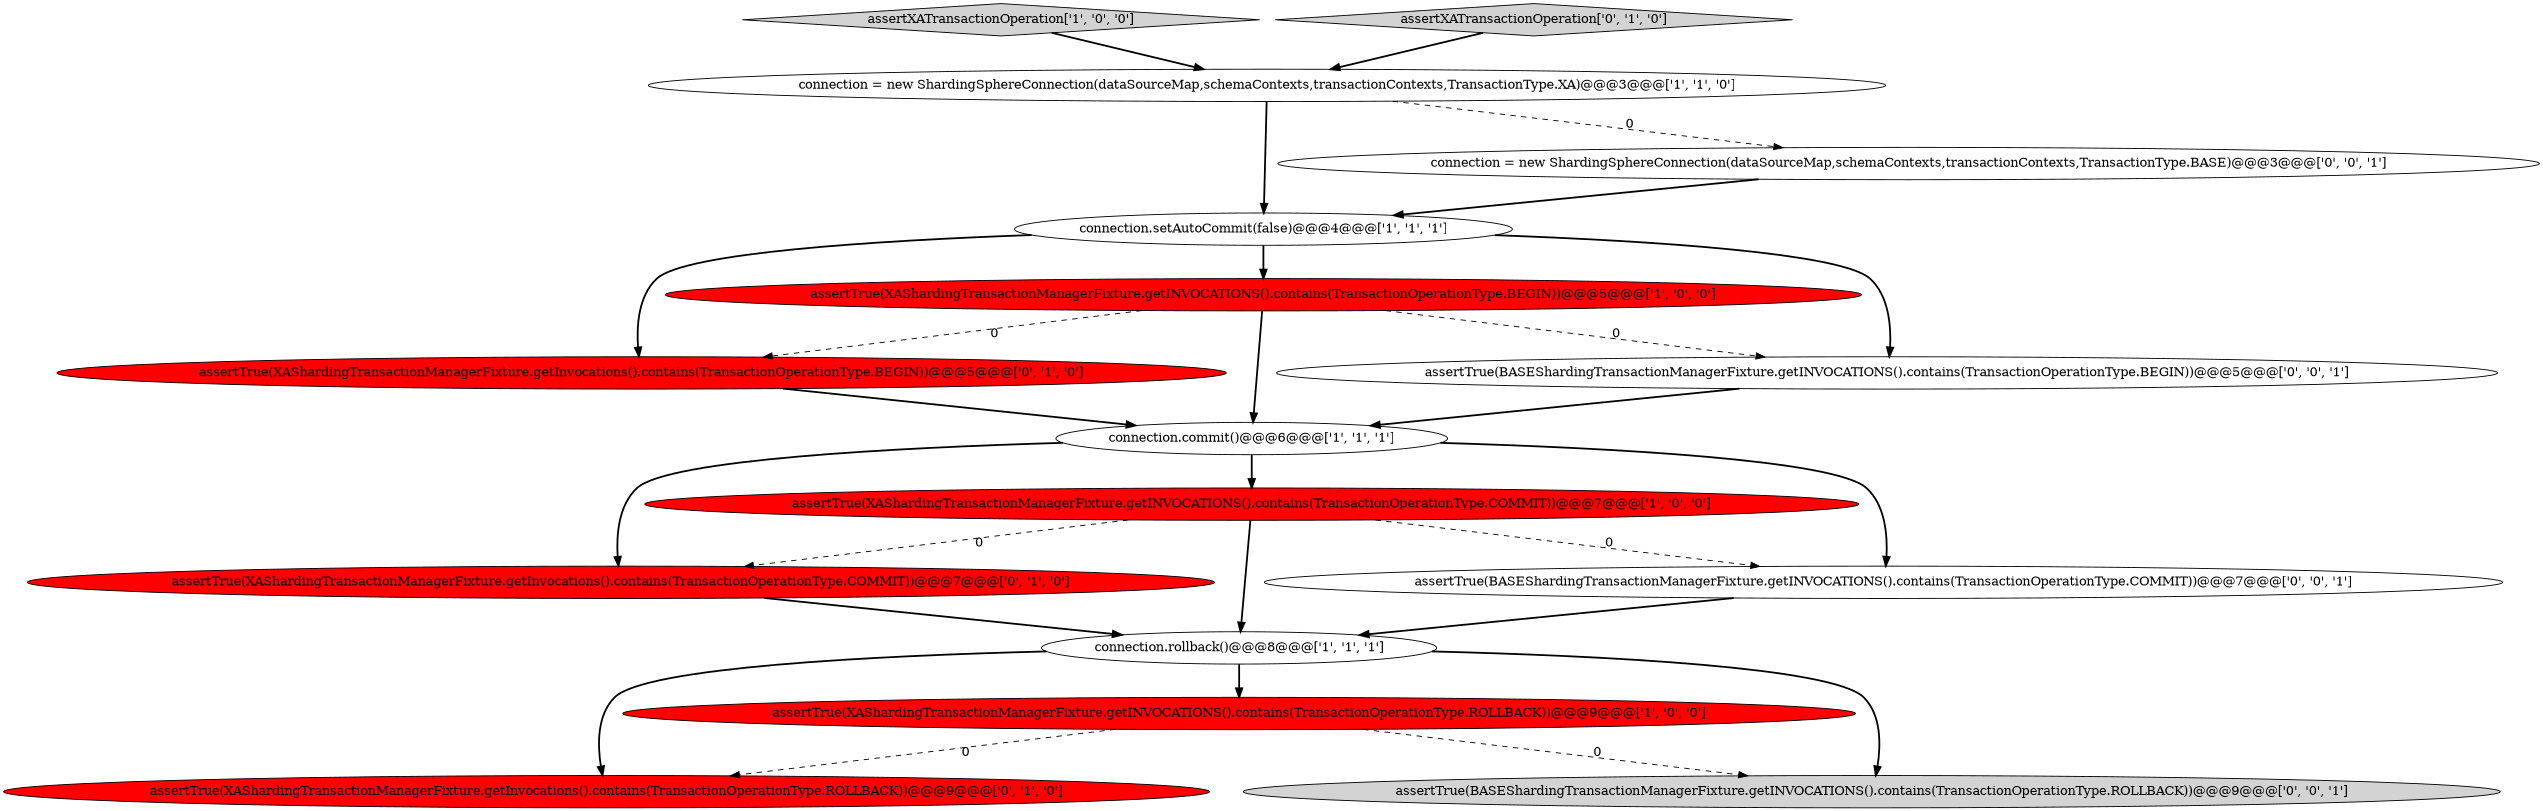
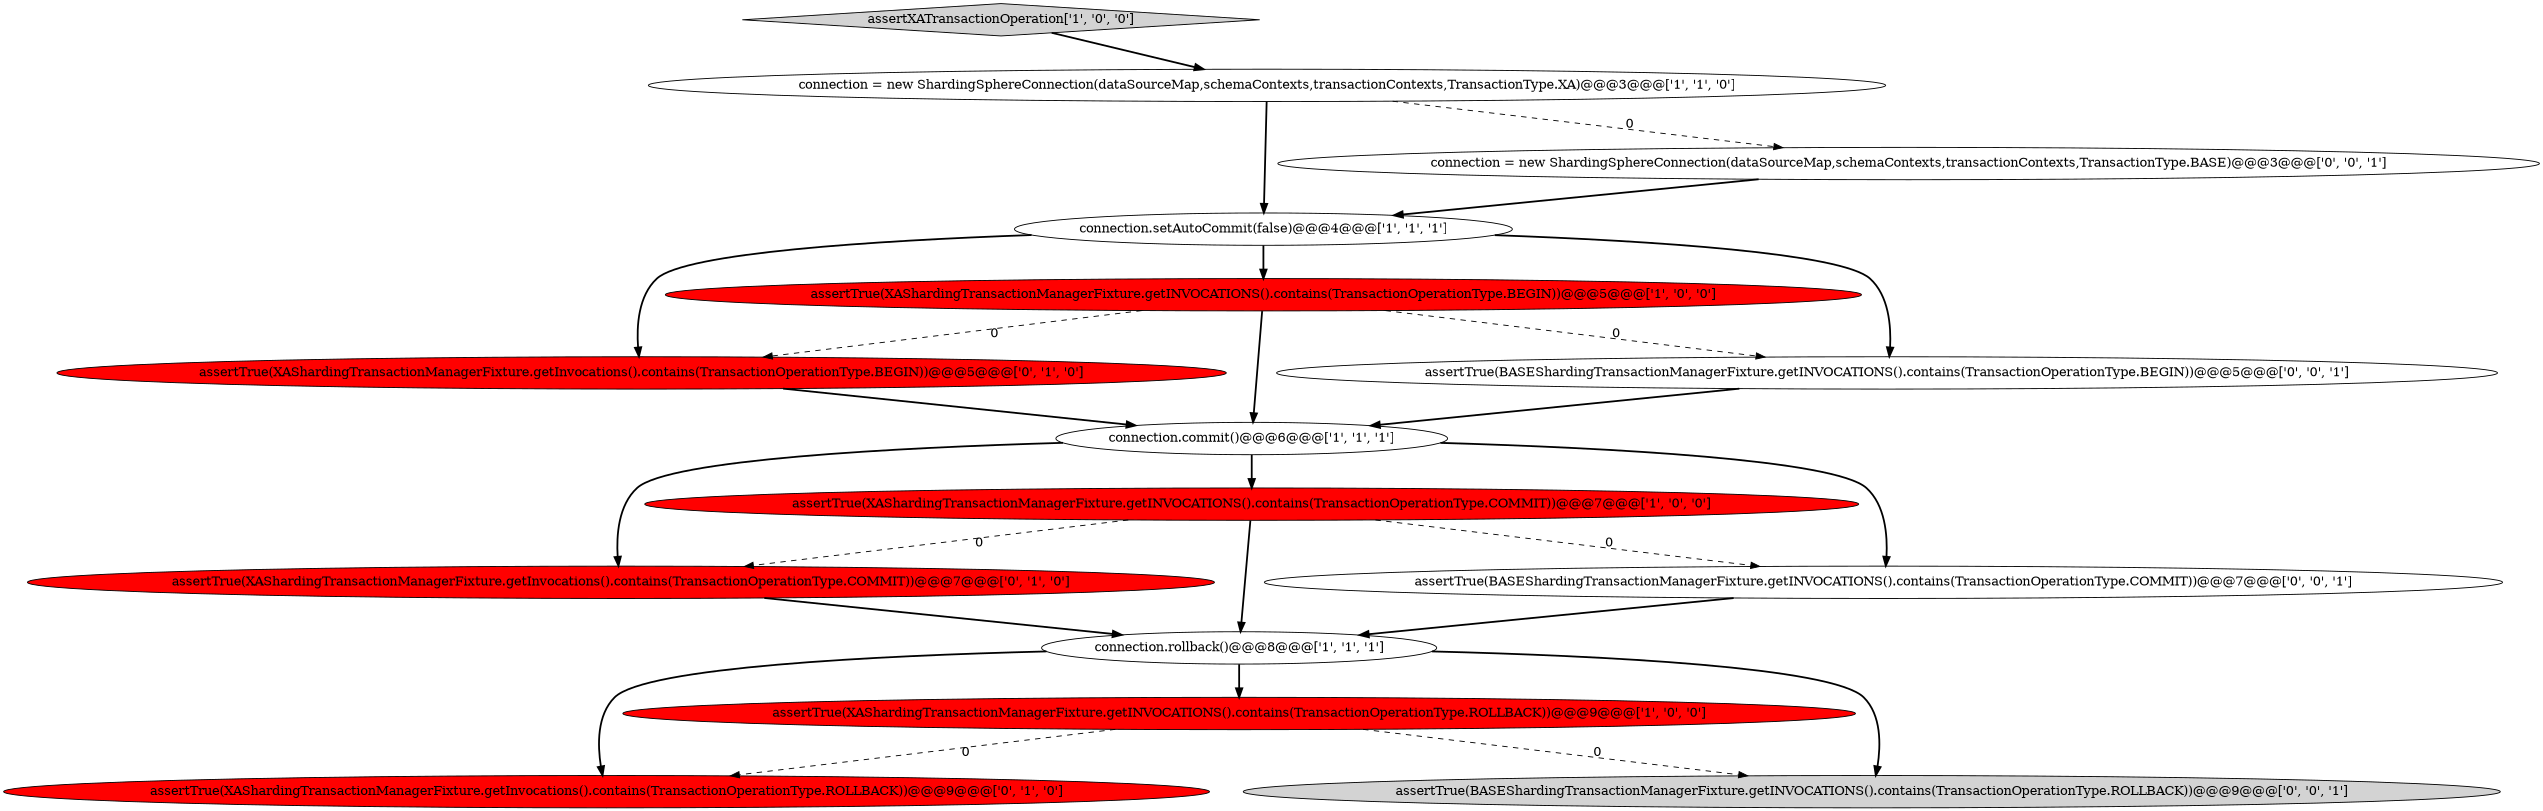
(1534, 20) -> none
